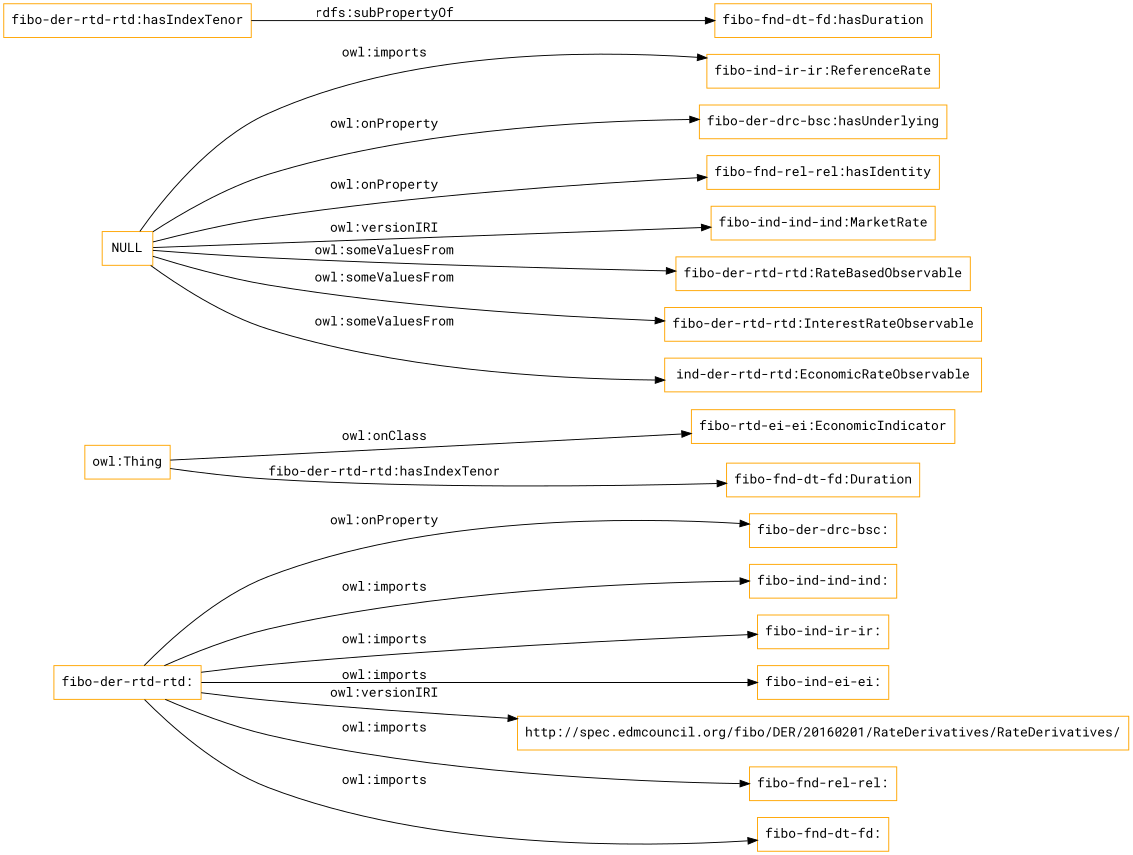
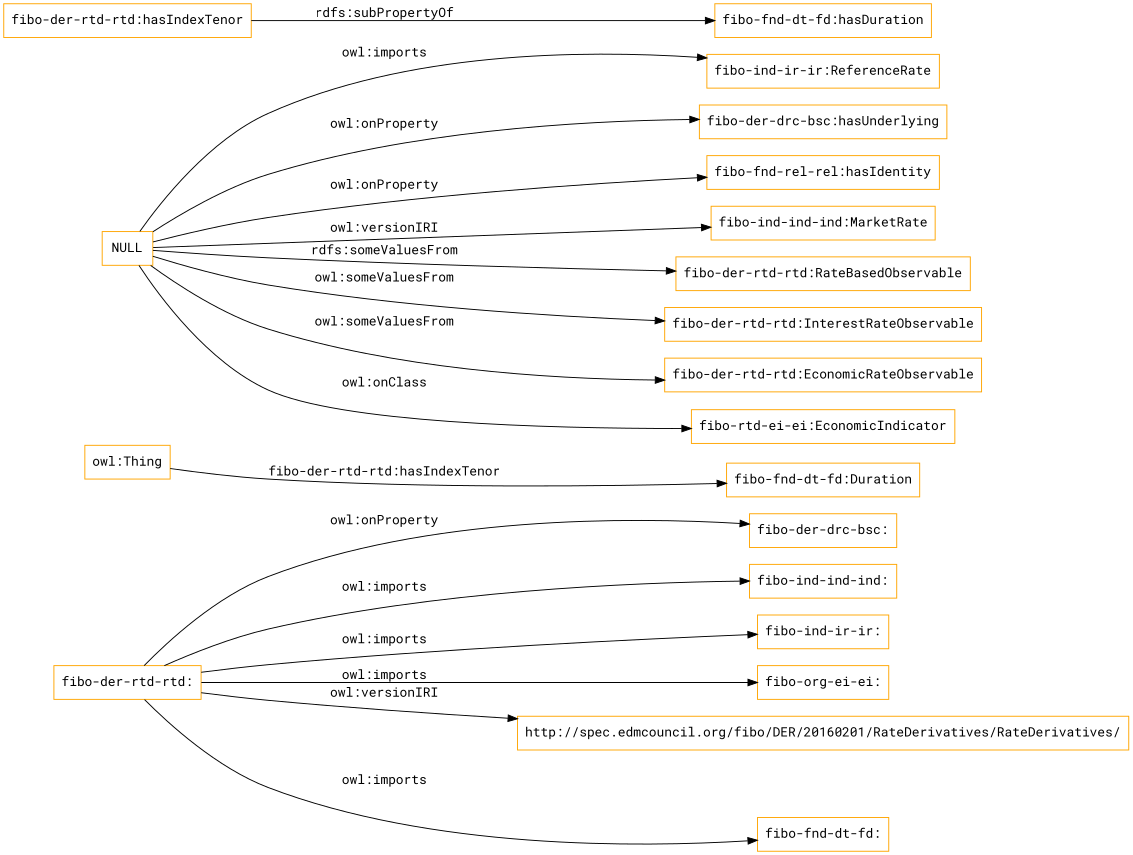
(384, 251) -> (384, 251)
(823, 375) -> (823, 375)
(426, 447) -> (383, 415)
(823, 682) -> (823, 682)
(823, 784) -> none
